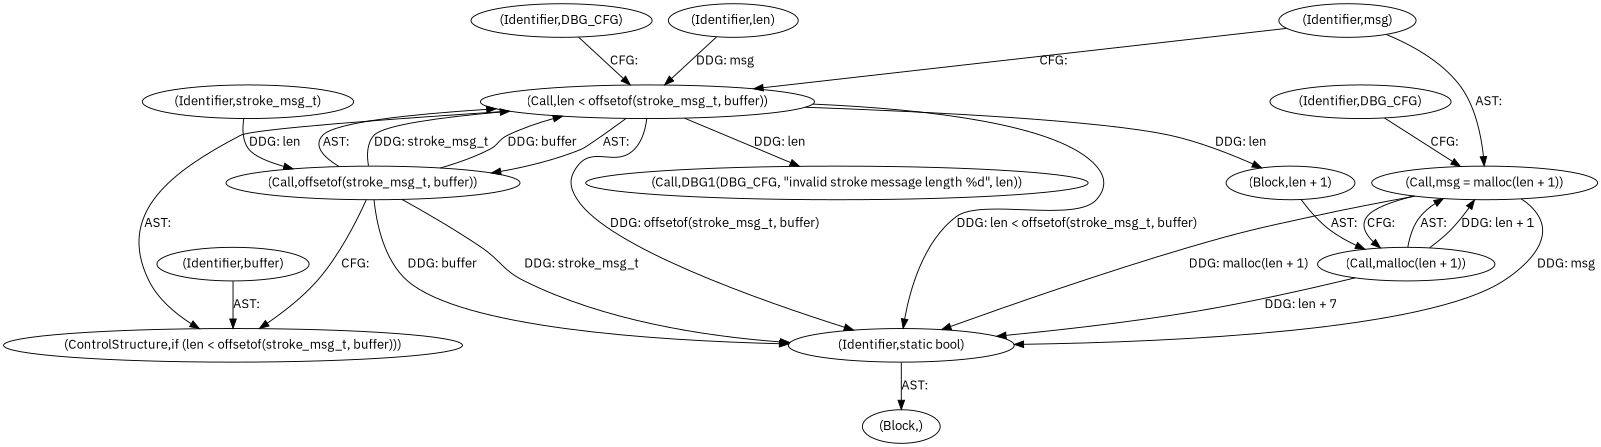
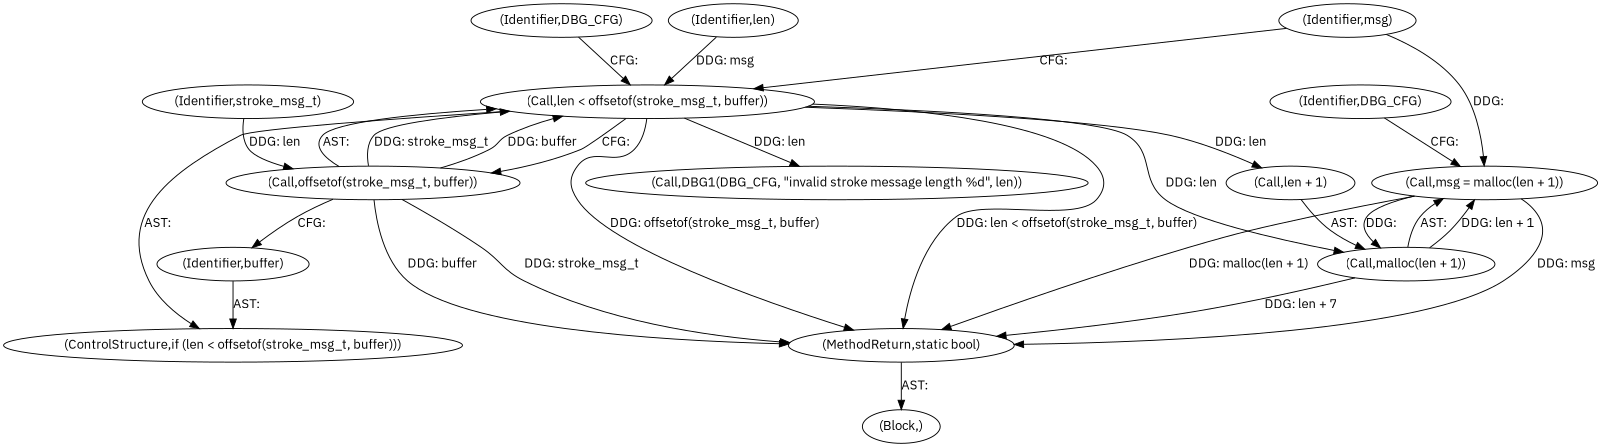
(1490, 102) -> (1490, 102)
none -> (1123, 134)
(618, 142) -> (618, 142)
(1291, 183) -> (1291, 183)
(1383, 224) -> (1383, 224)
(326, 269) -> (295, 218)
(901, 345) -> (901, 345)
